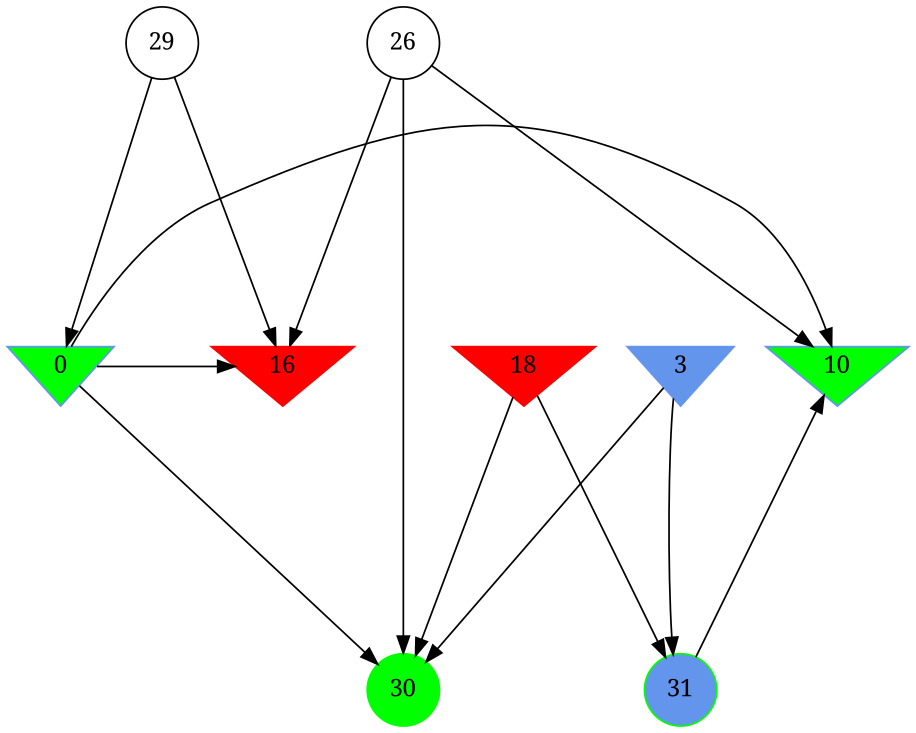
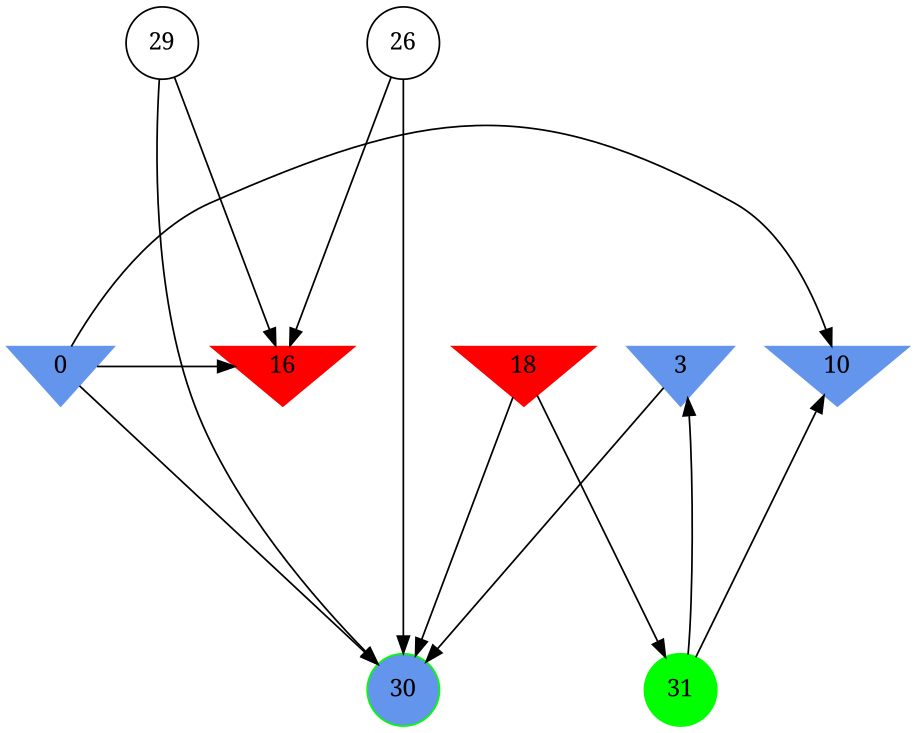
(615, 201) -> none
(112, 203) -> (190, 392)
(61, 366) -> (61, 366)
(837, 366) -> (837, 366)
(669, 518) -> (692, 535)
(403, 690) -> (403, 690)
(681, 690) -> (681, 690)
